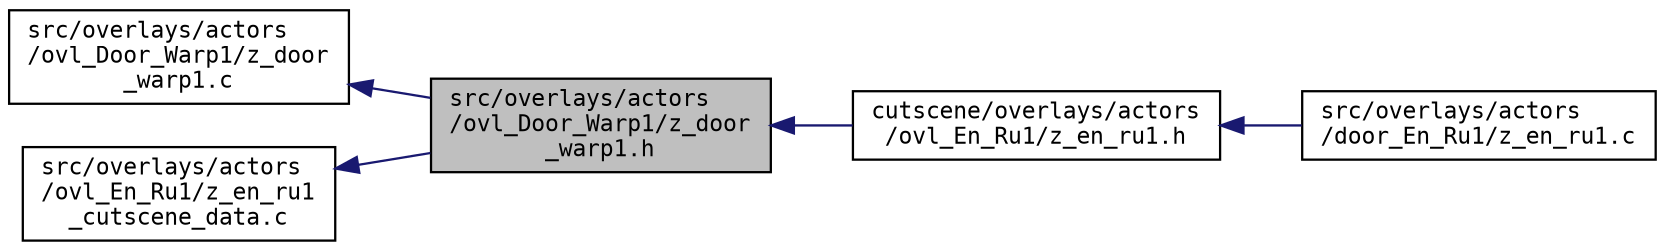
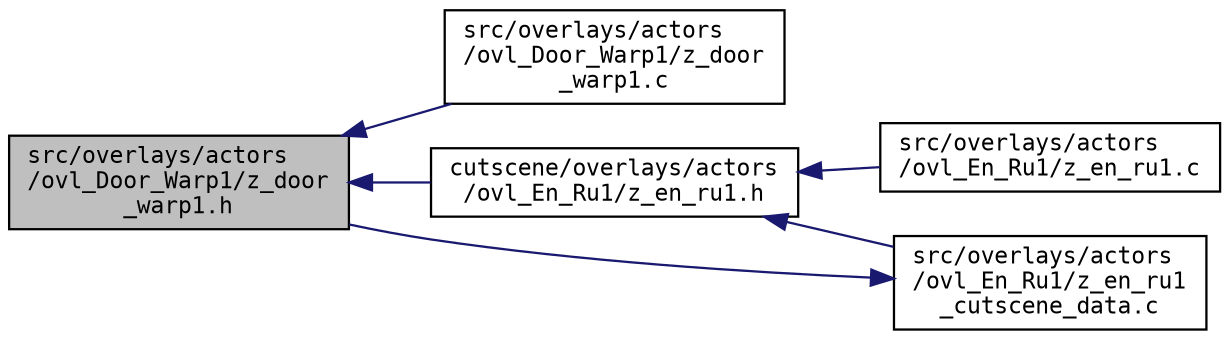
(401, 93) -> (408, 117)
(1479, 125) -> (1050, 157)
none -> (840, 234)
